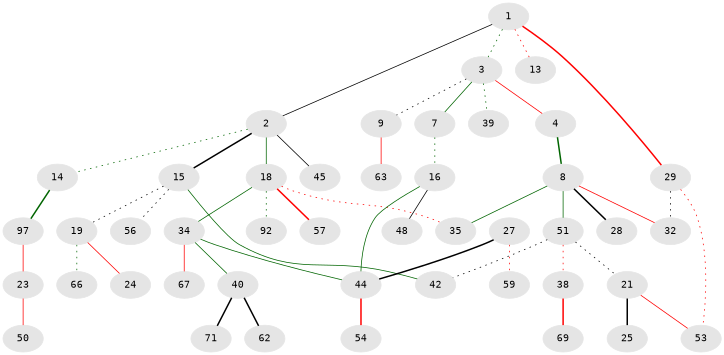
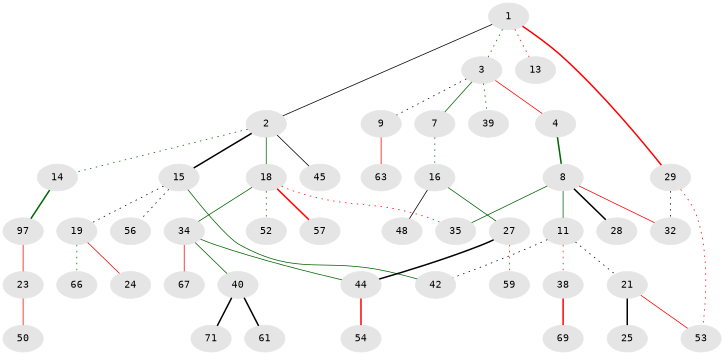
(375, 218) -> (472, 204)
(266, 231) -> (266, 231)
(563, 231) -> (563, 231)
(265, 339) -> (265, 339)
